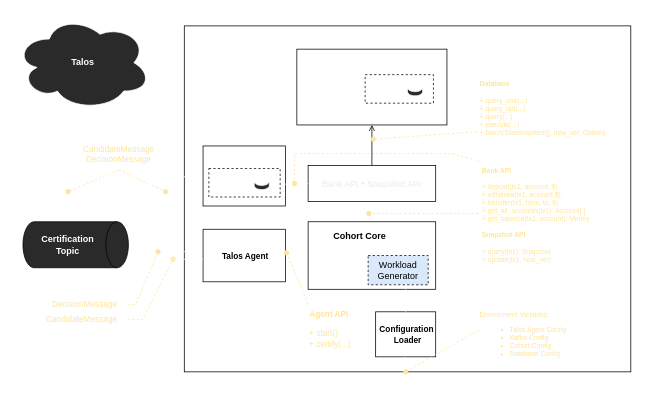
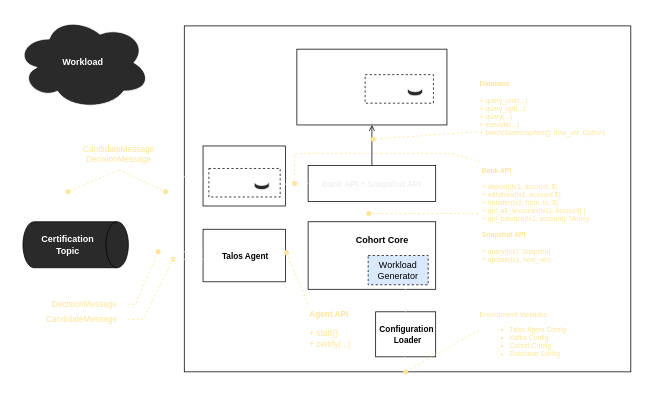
(83, 63) -> (83, 63)
(360, 237) -> (382, 240)
